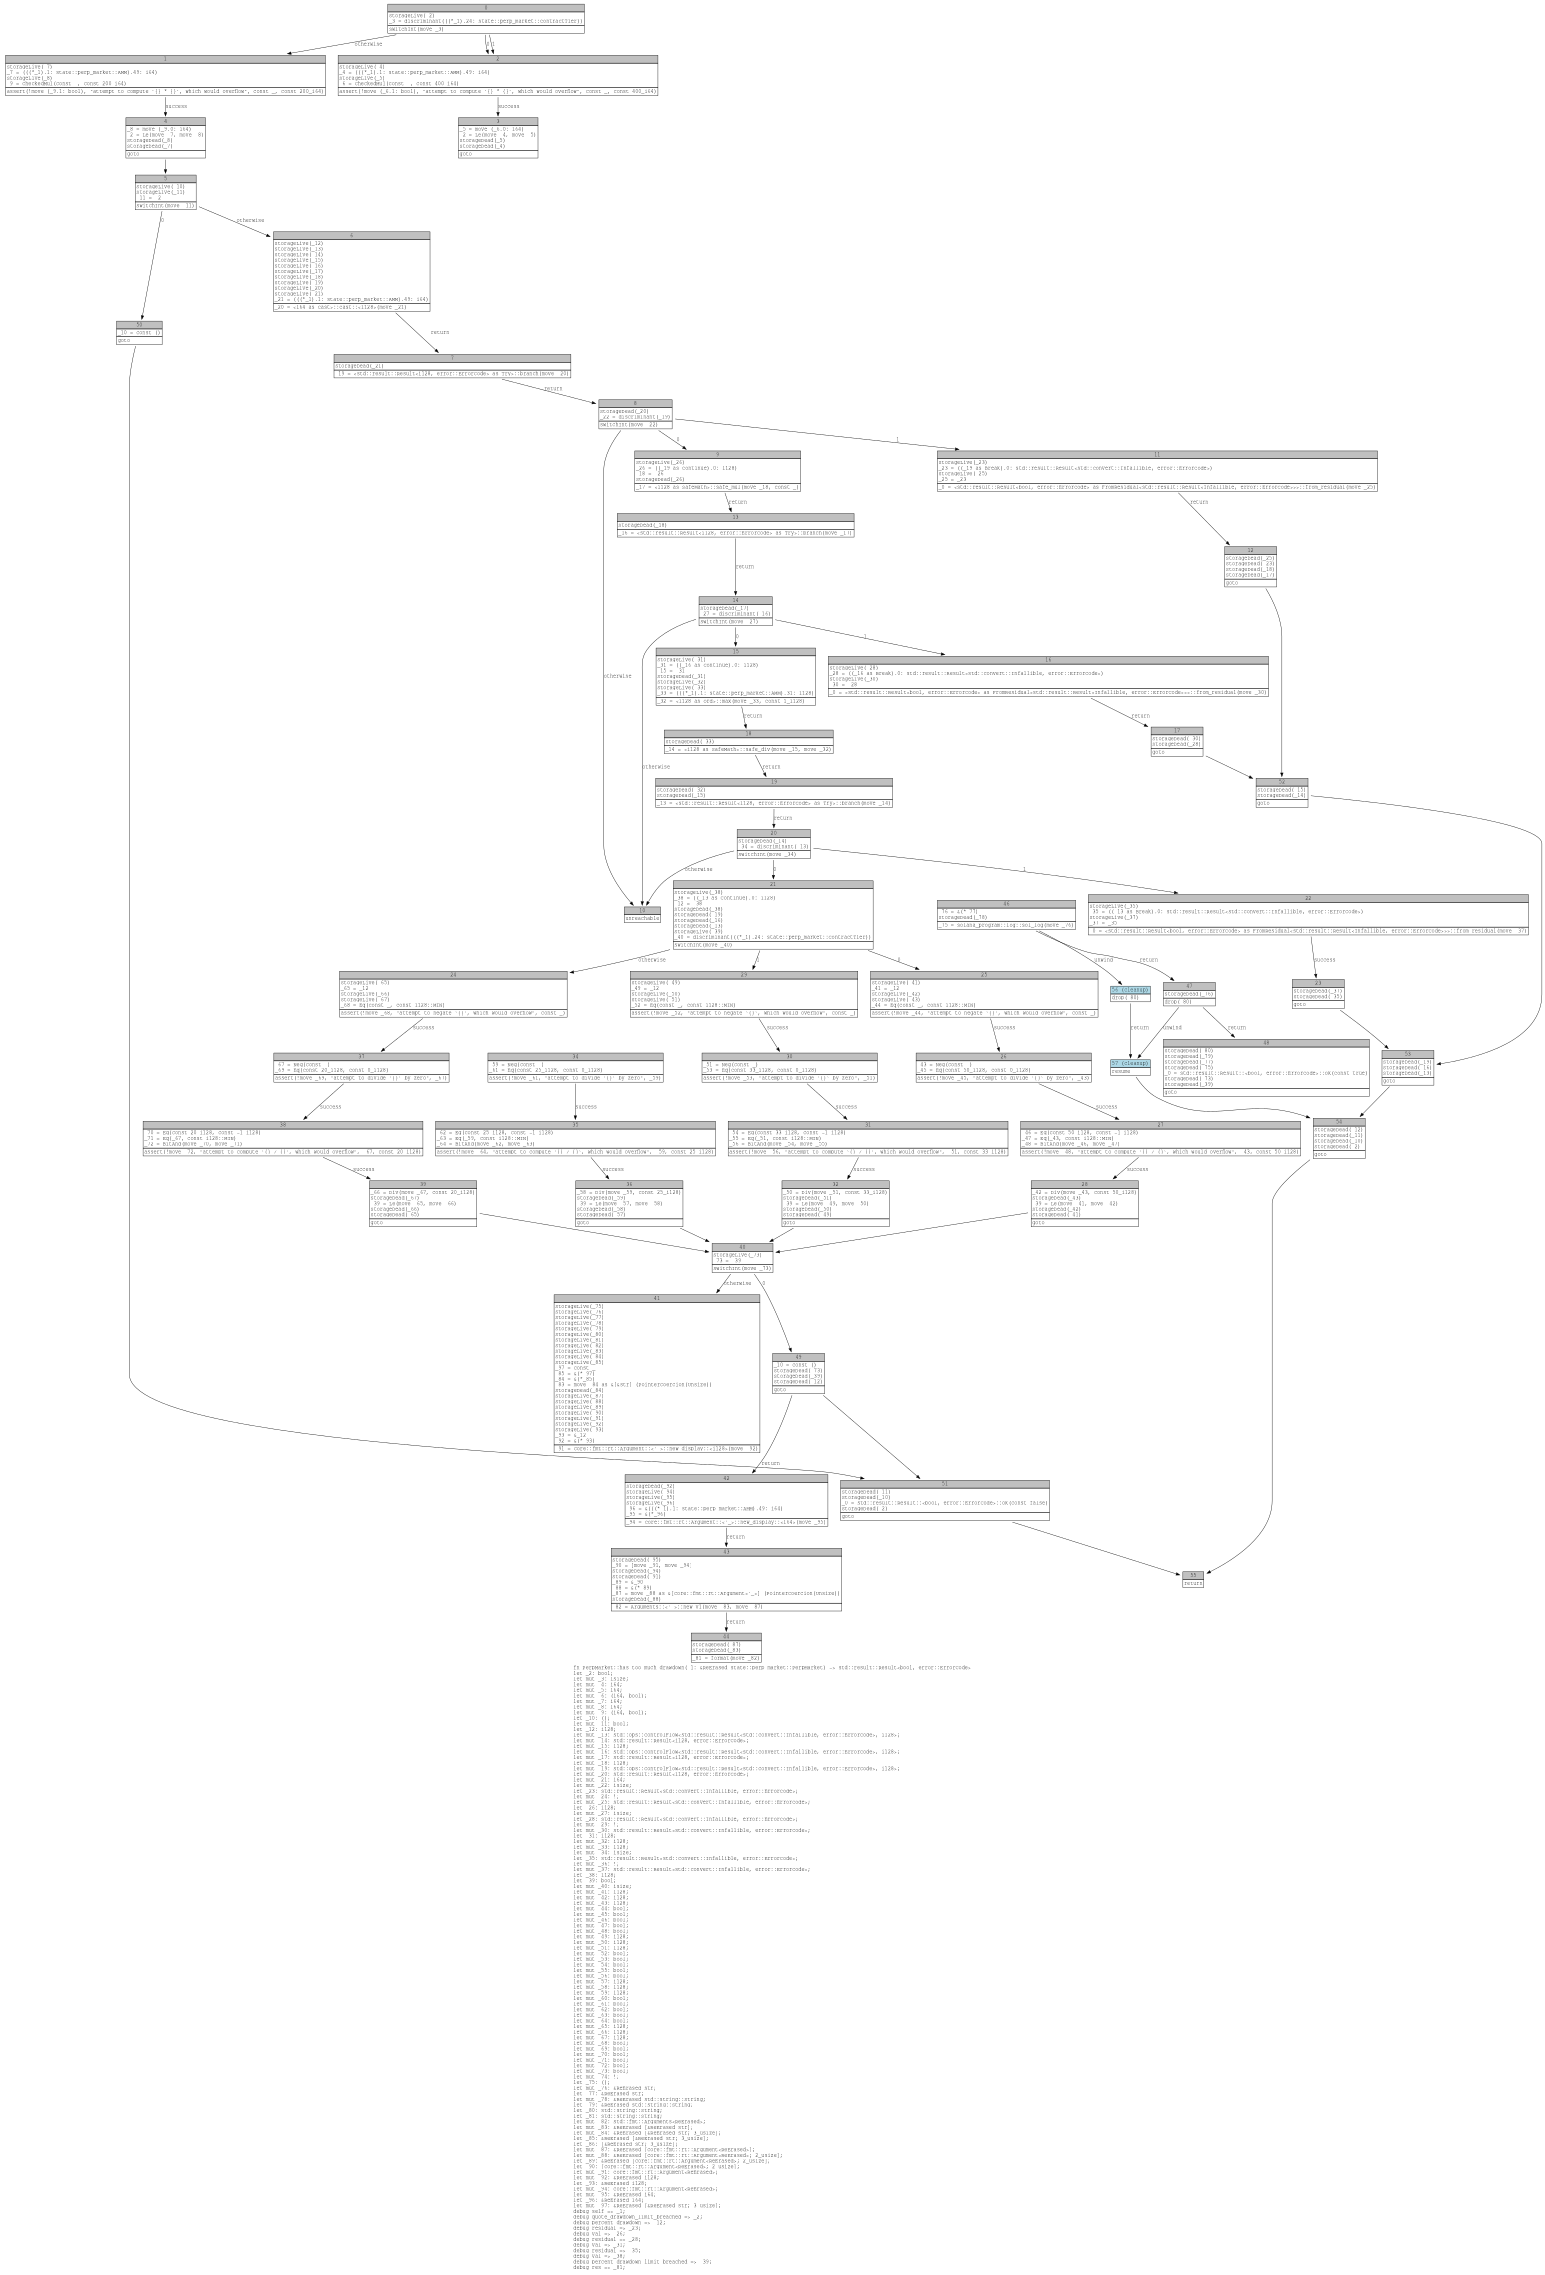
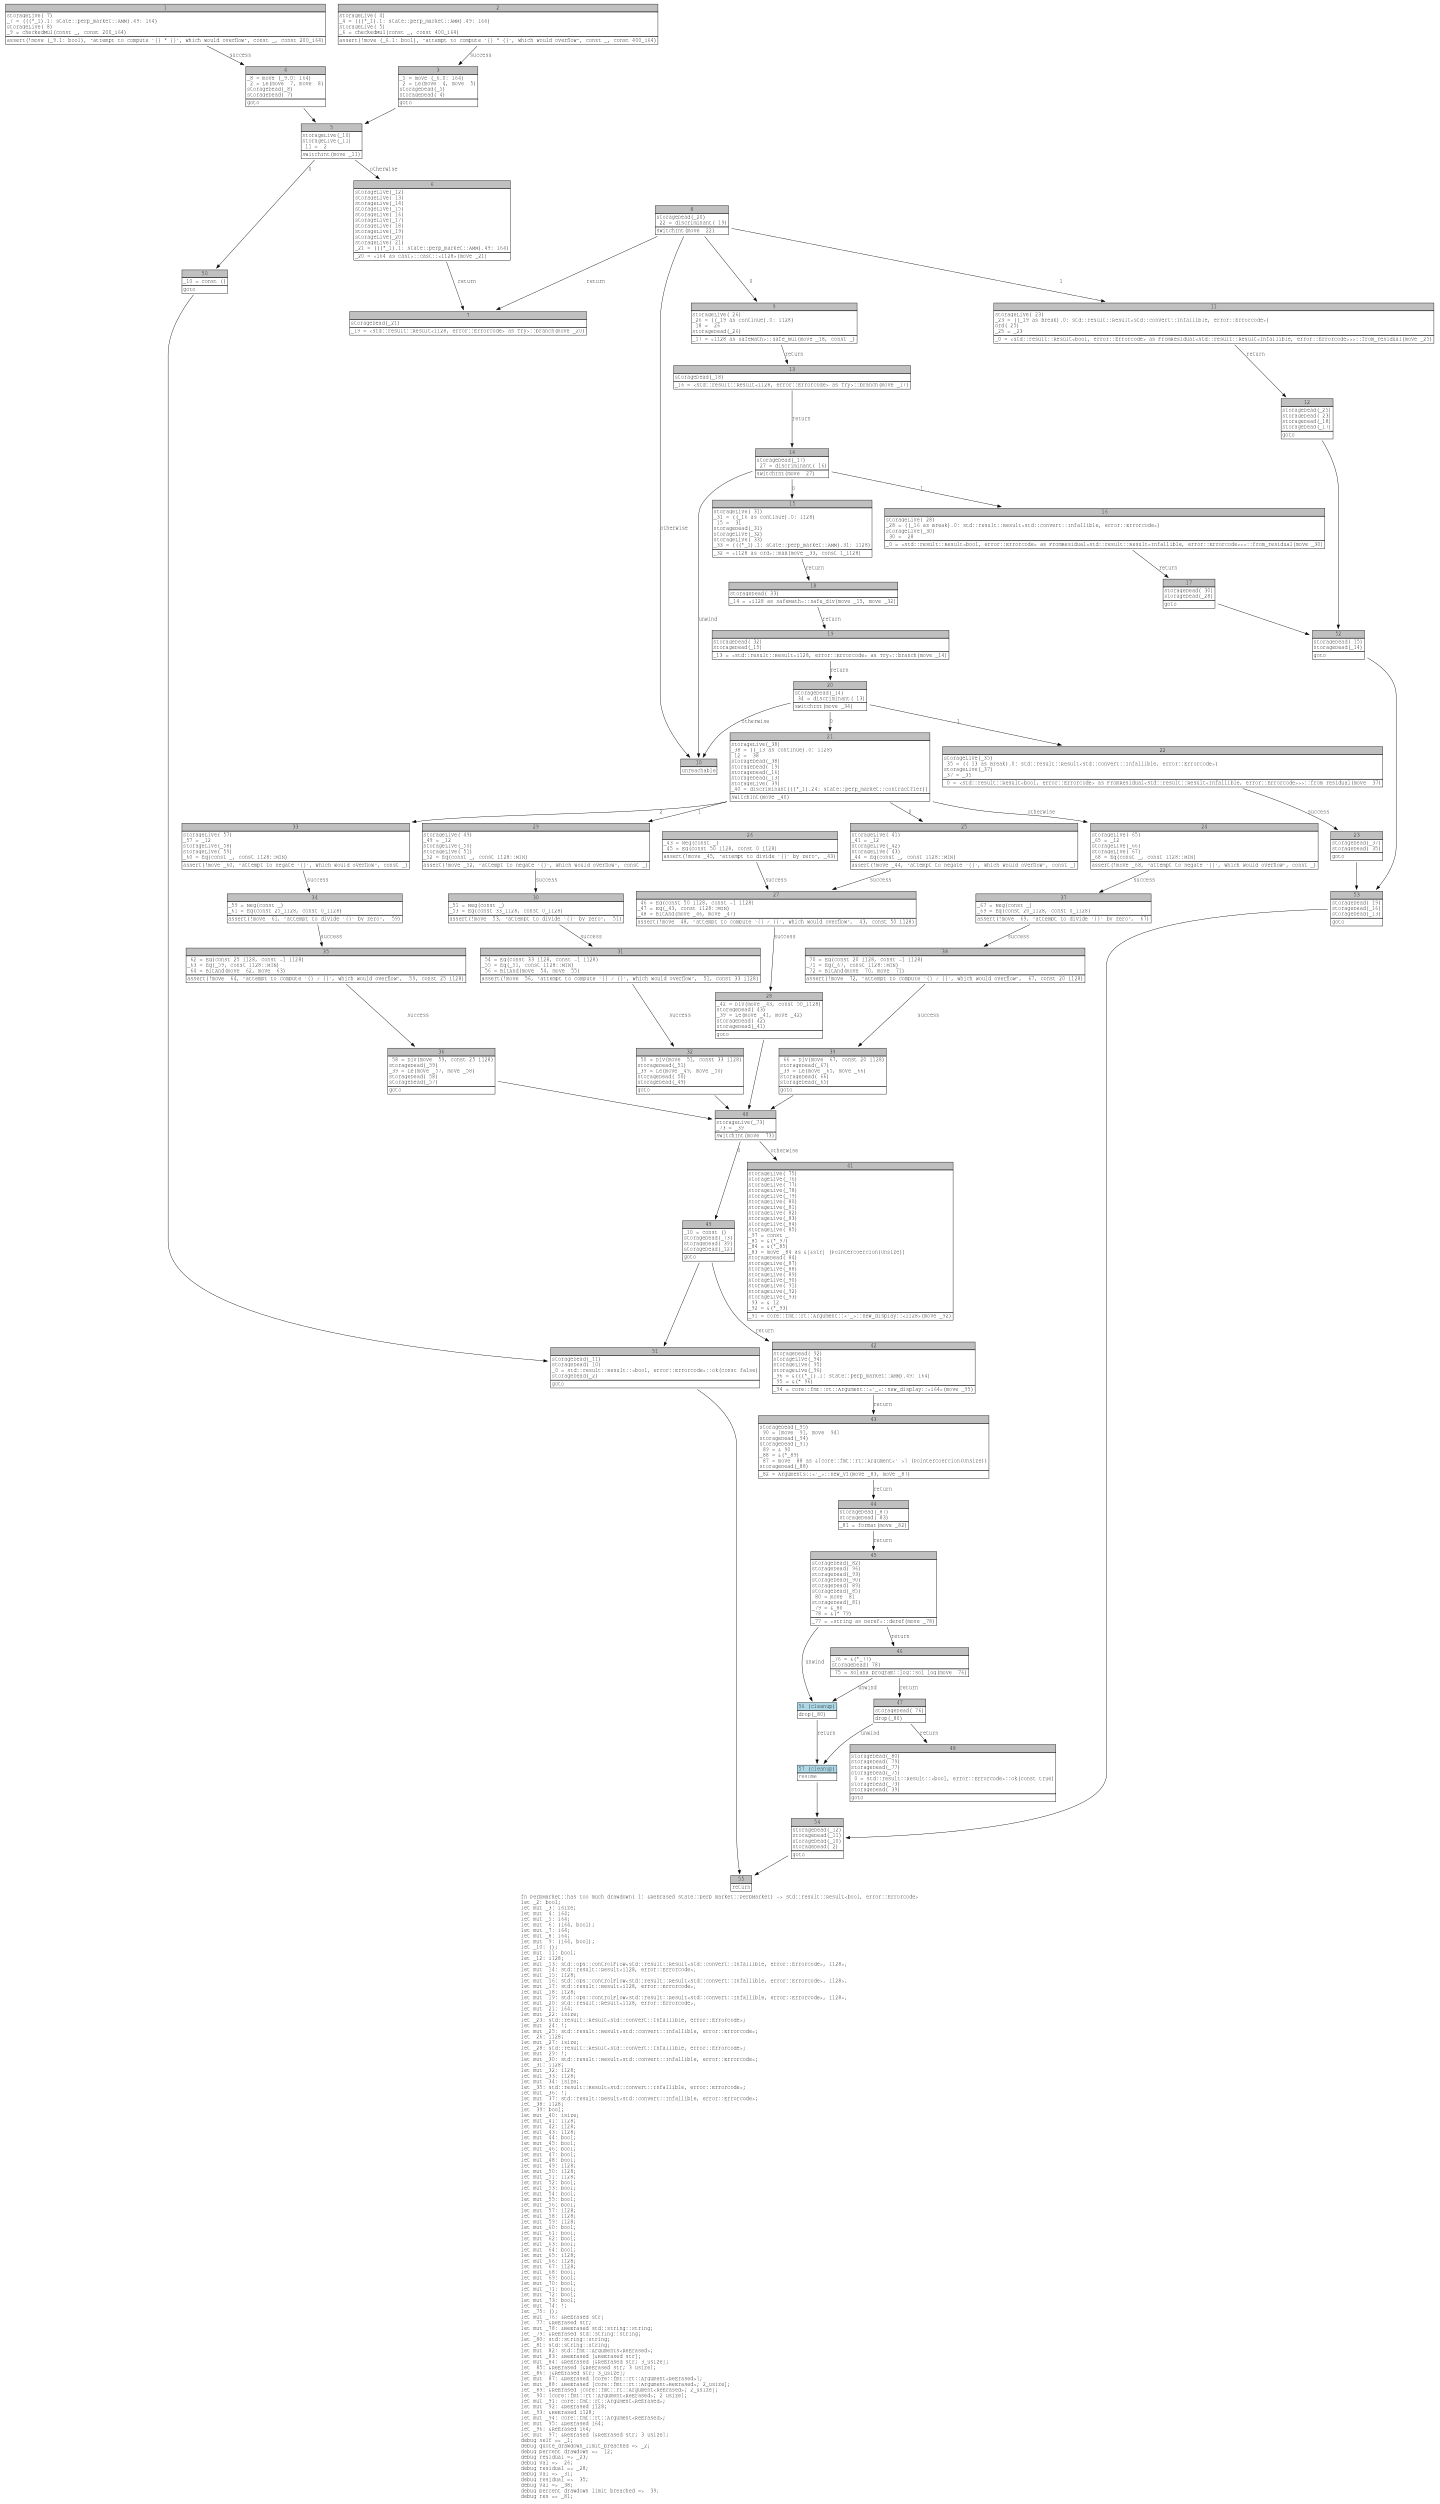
(486, 19) -> none
none -> (382, 115)
(547, 391) -> (579, 272)
(963, 474) -> (1007, 326)
(656, 767) -> (708, 619)
none -> (296, 846)
(994, 1033) -> (863, 879)
none -> (874, 1589)
